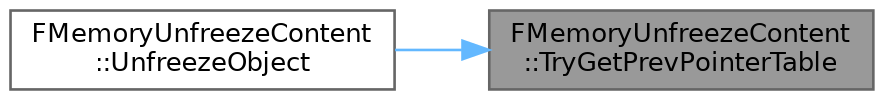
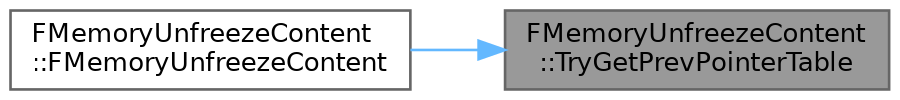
(203, 50) -> (210, 50)
